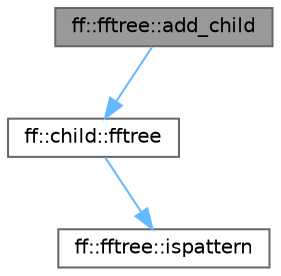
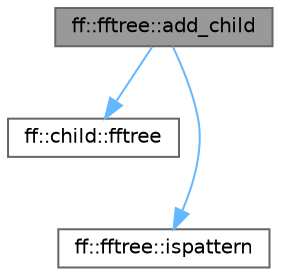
(123, 185) -> (199, 127)
